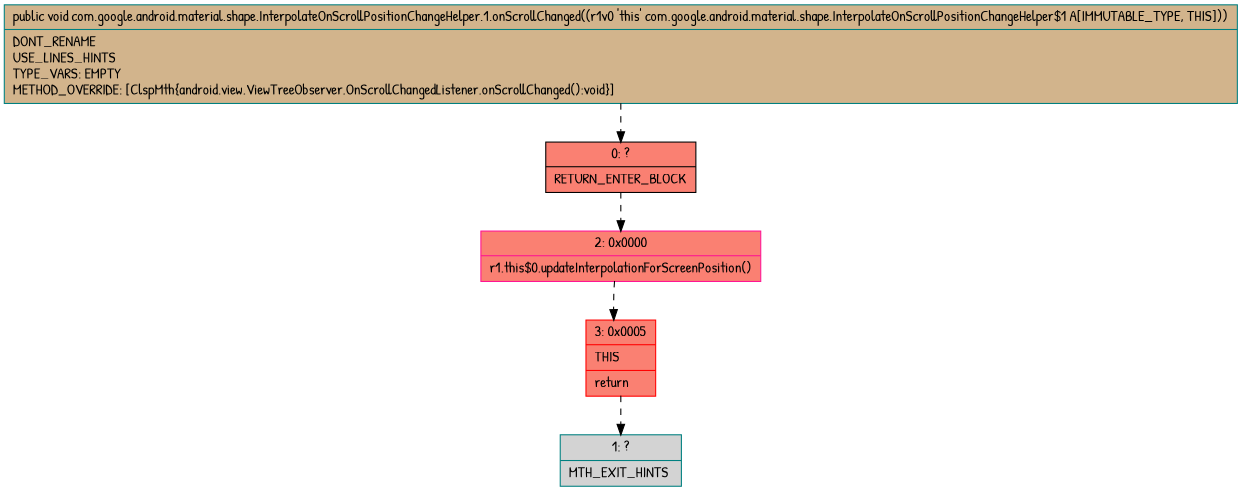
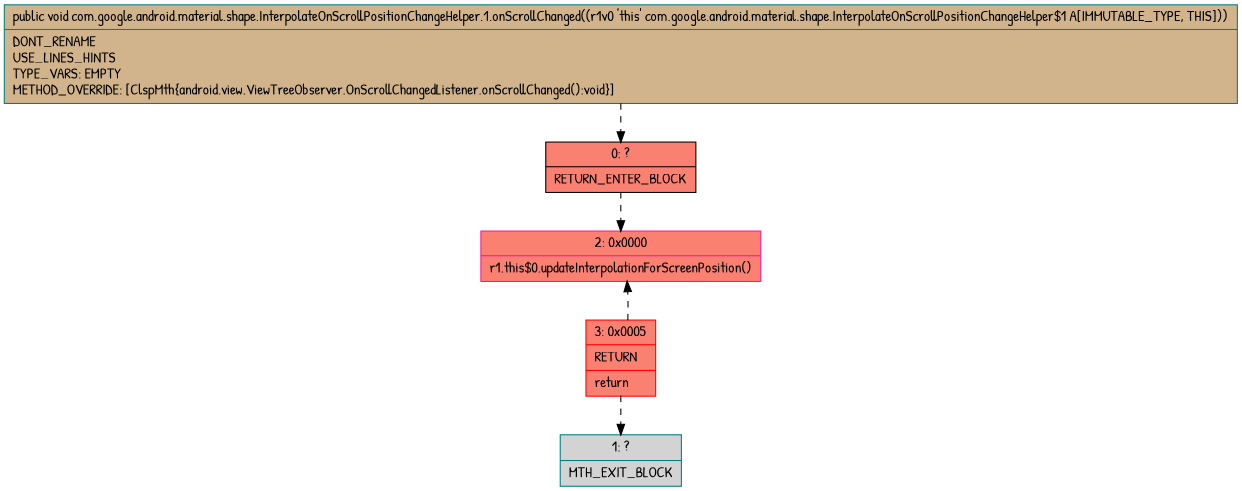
(614, 295) -> (628, 306)
(607, 357) -> (616, 357)
(619, 473) -> (621, 473)
